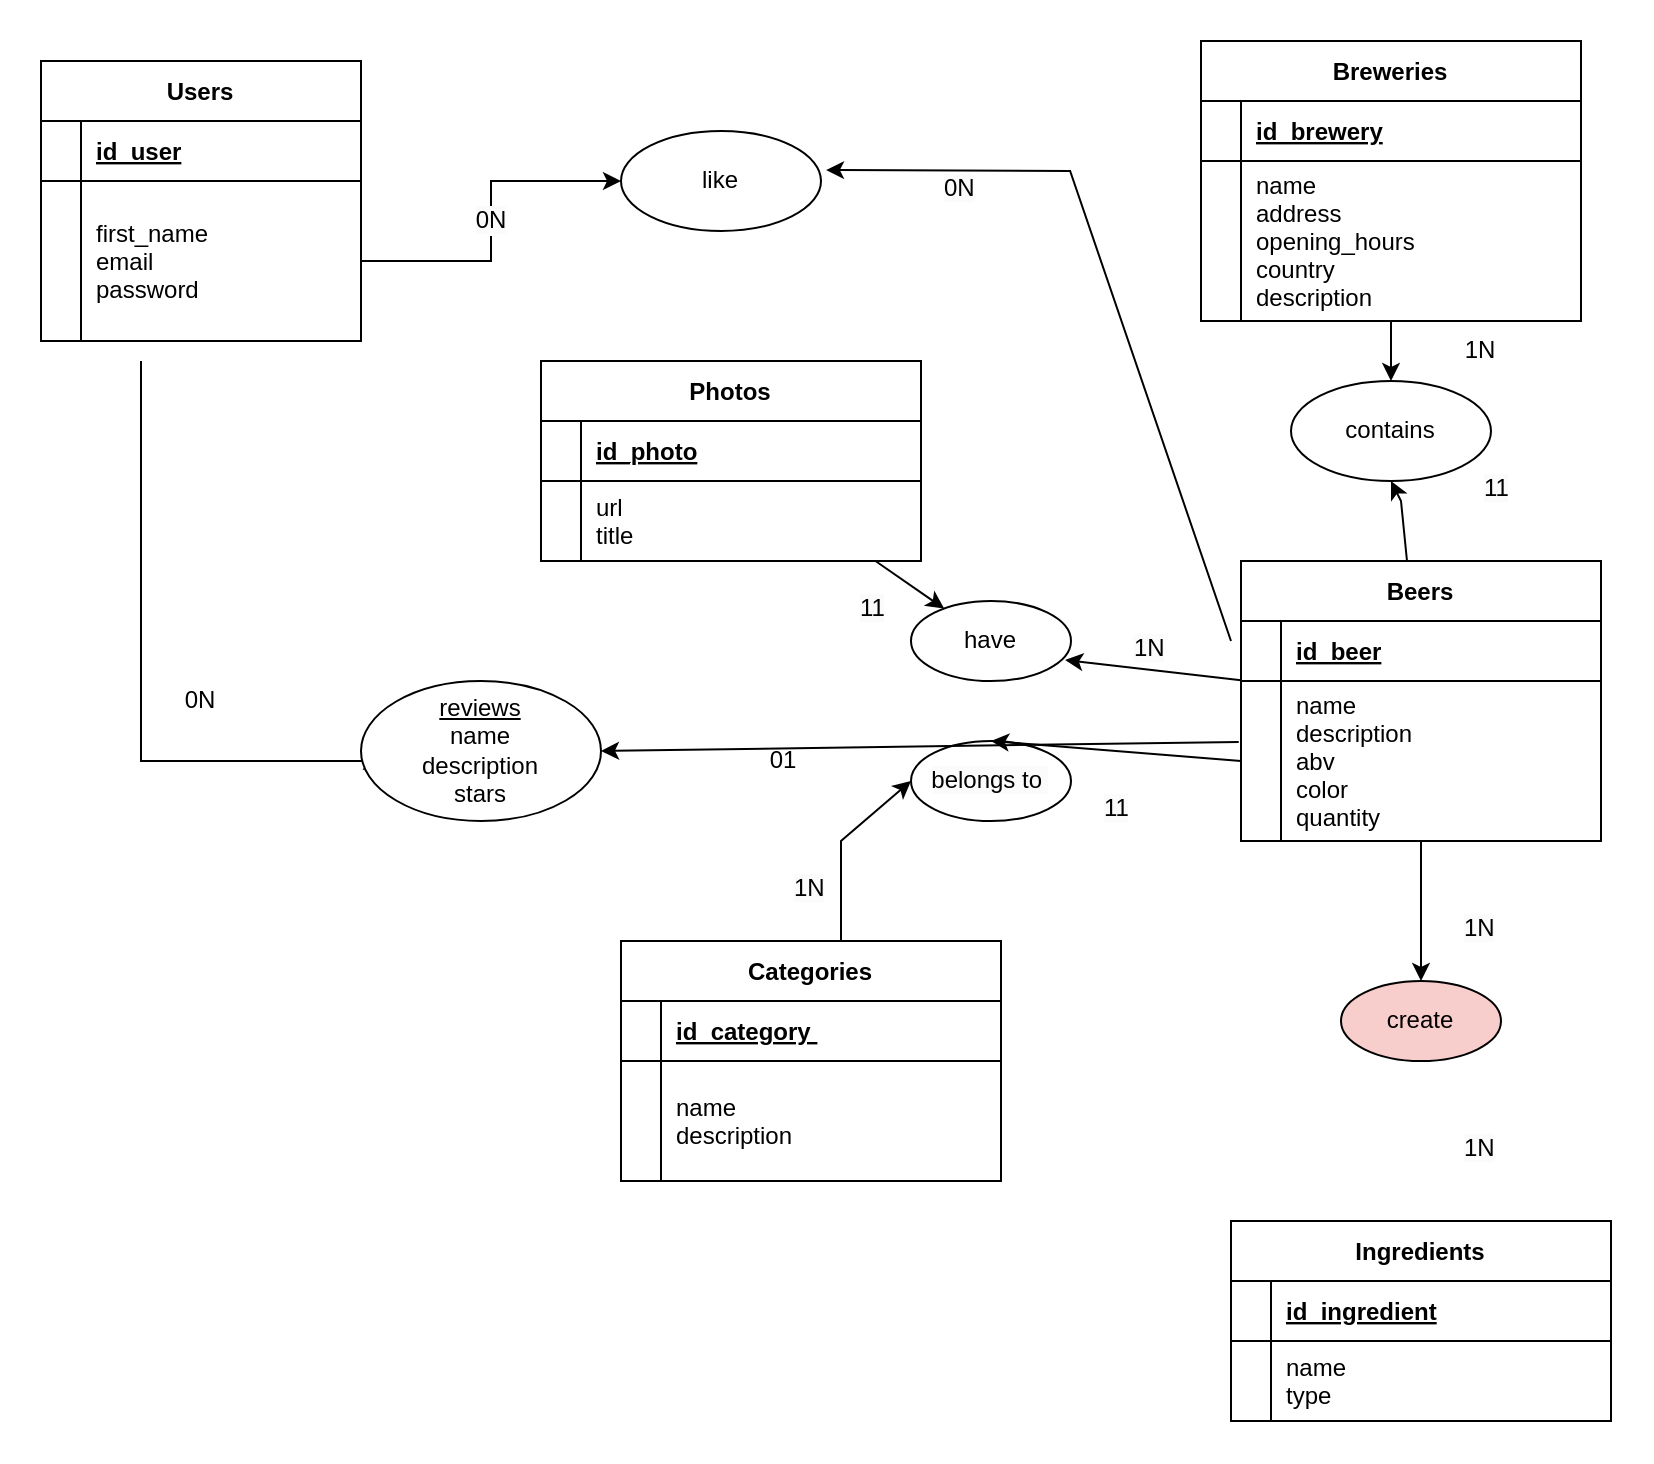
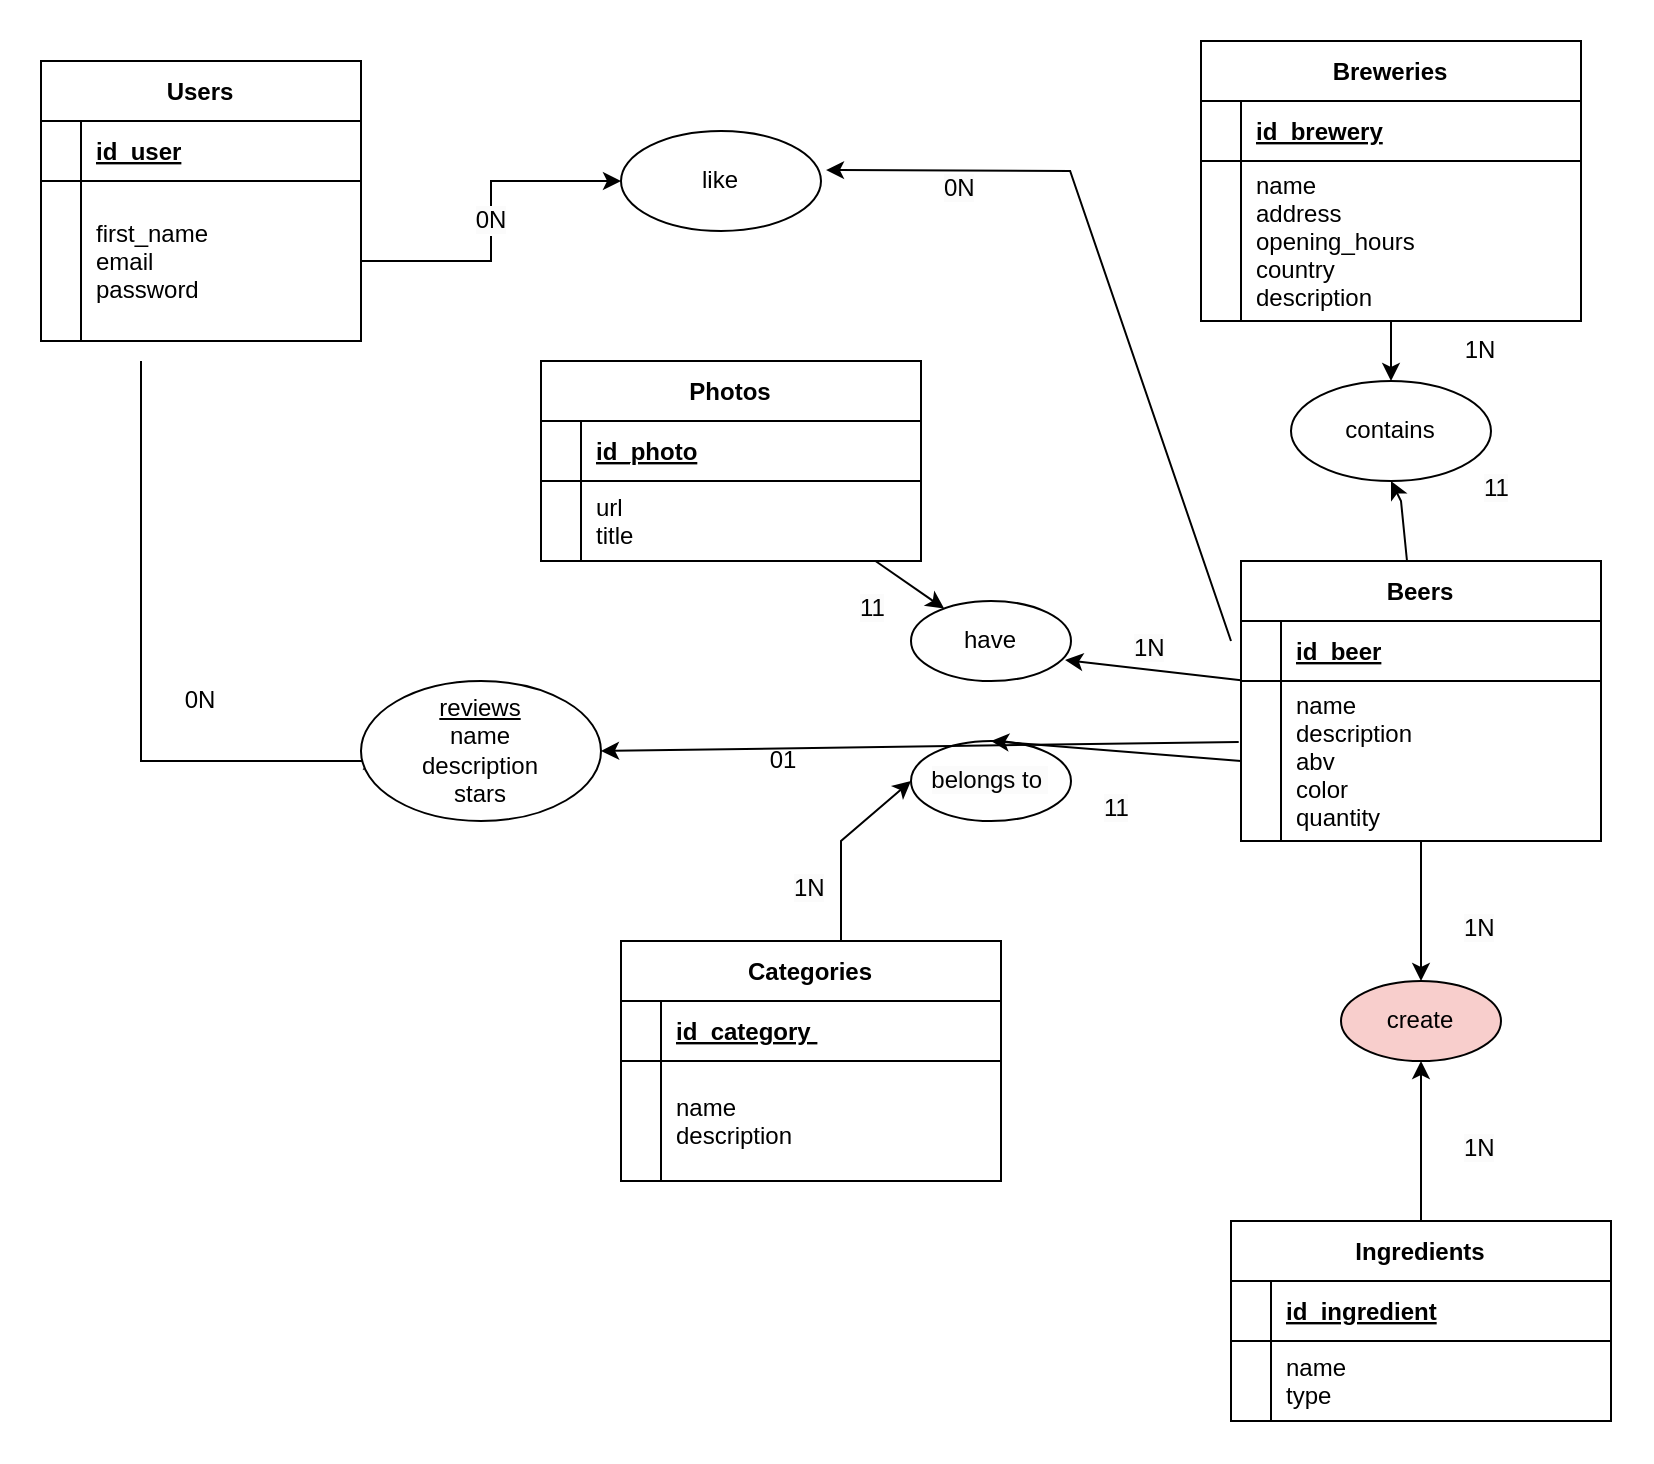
none -> (1421, 1148)
